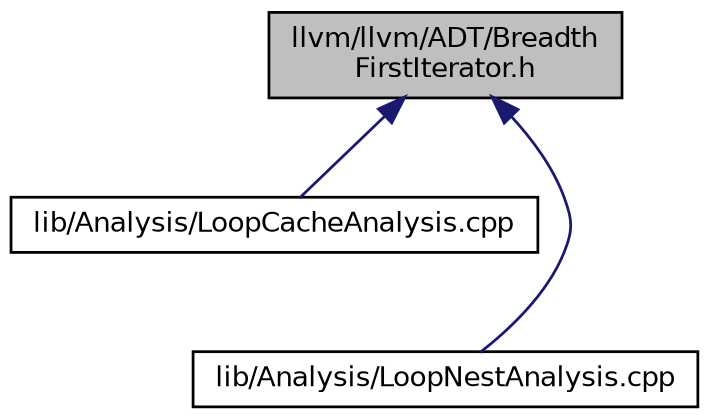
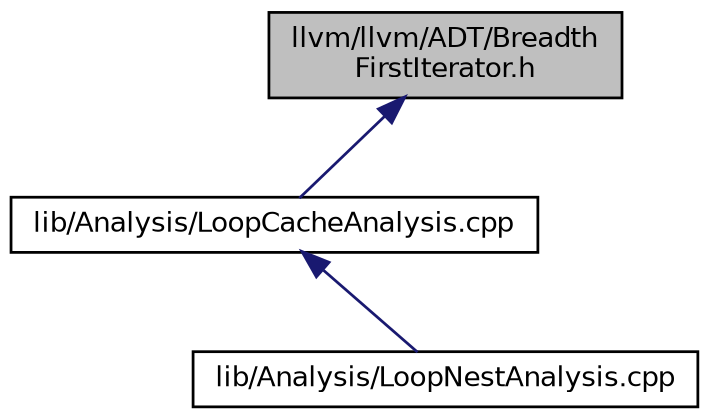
(568, 242) -> (370, 311)
